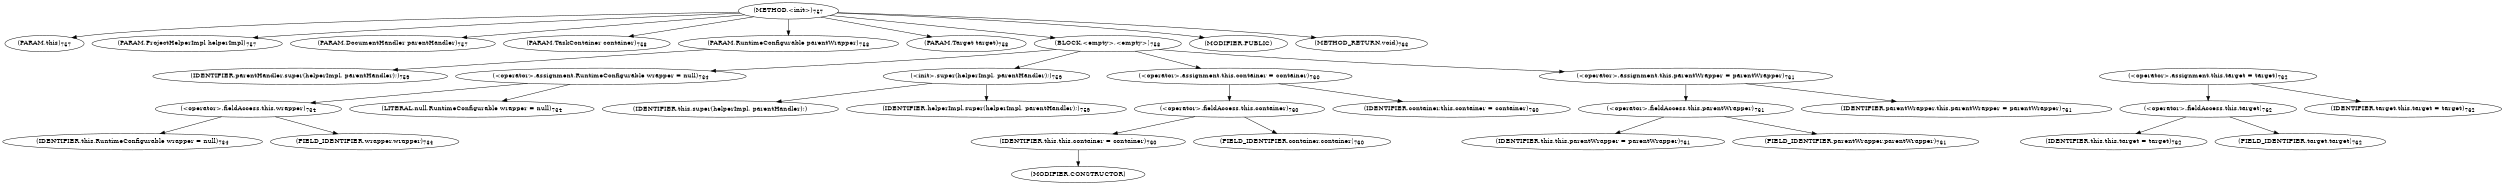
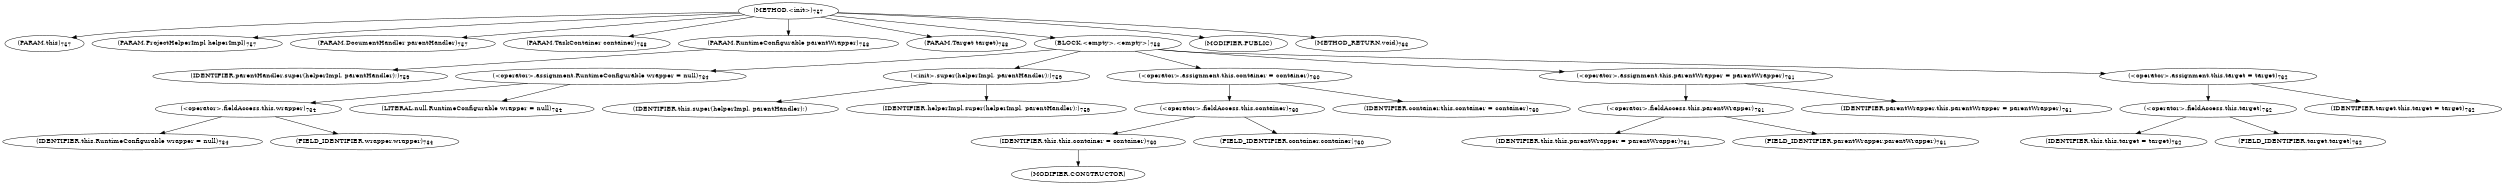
none -> (1629, 63)
